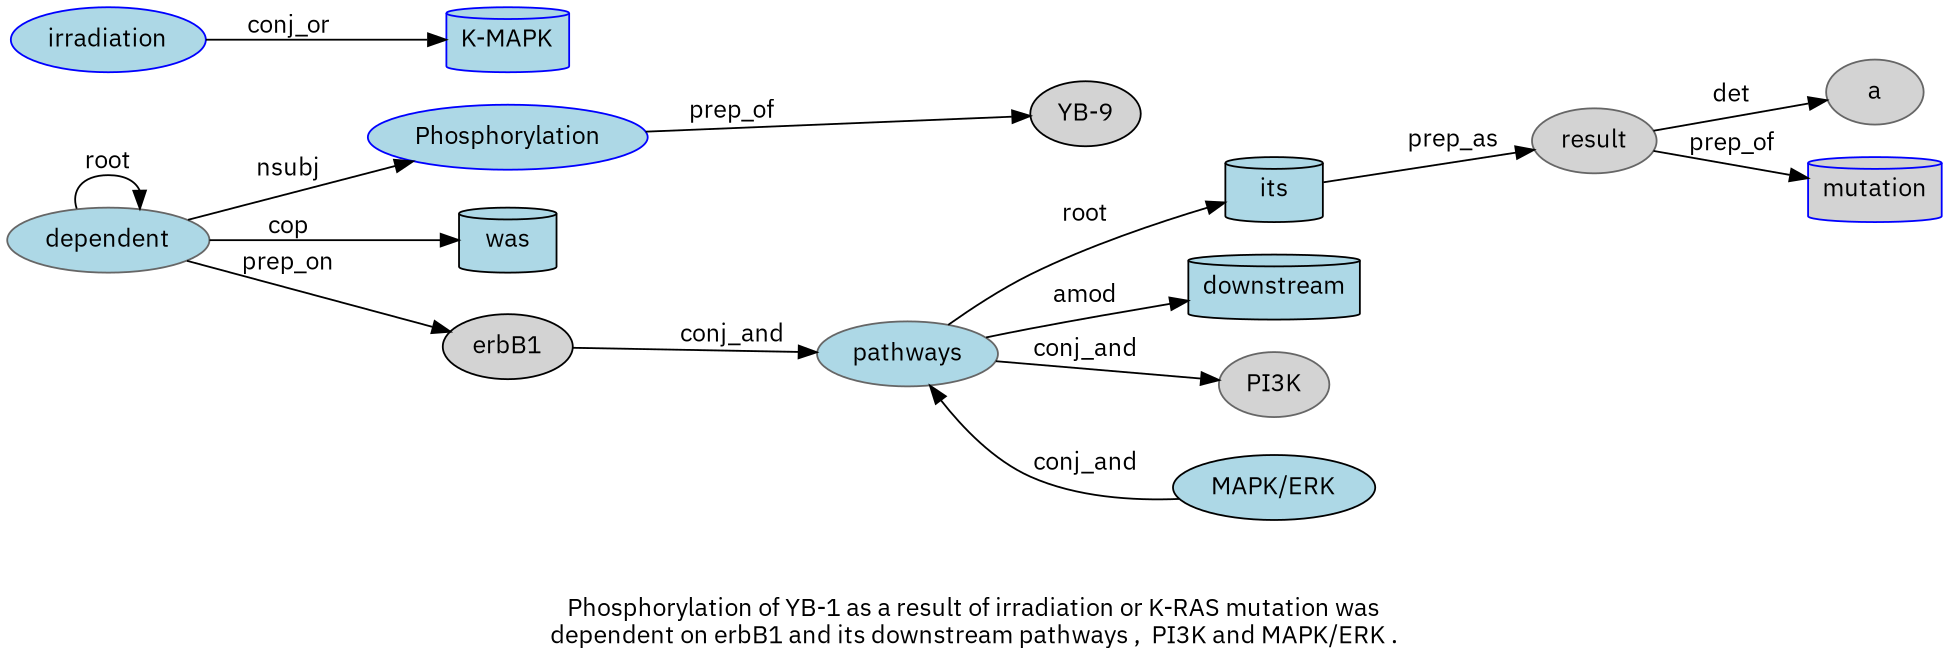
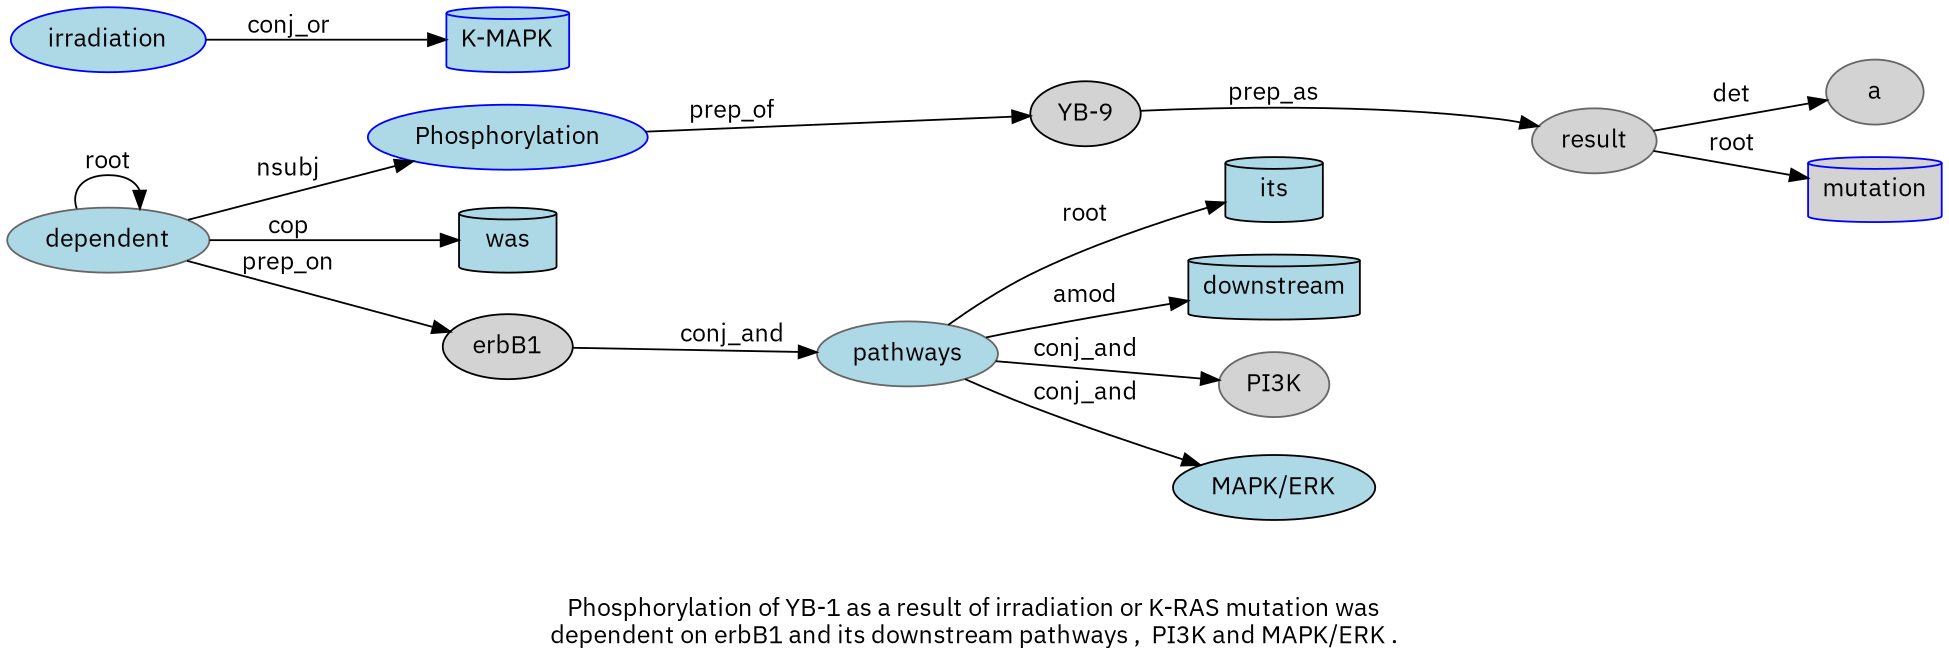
(1732, 144) -> (1732, 144)
(1420, 167) -> (1331, 108)
(1046, 483) -> (1073, 422)
